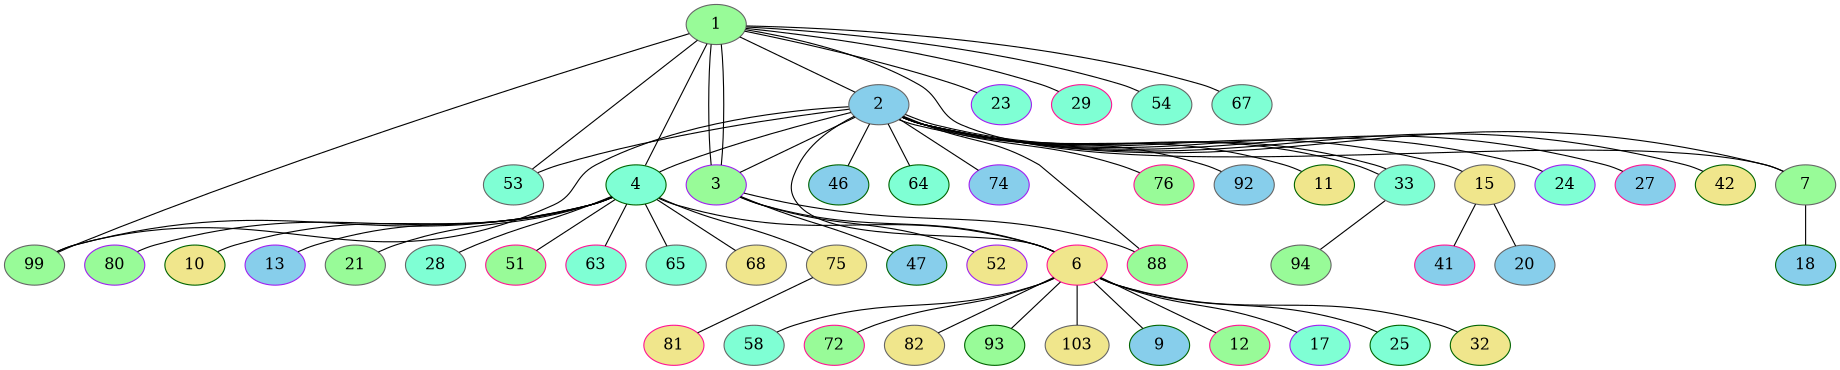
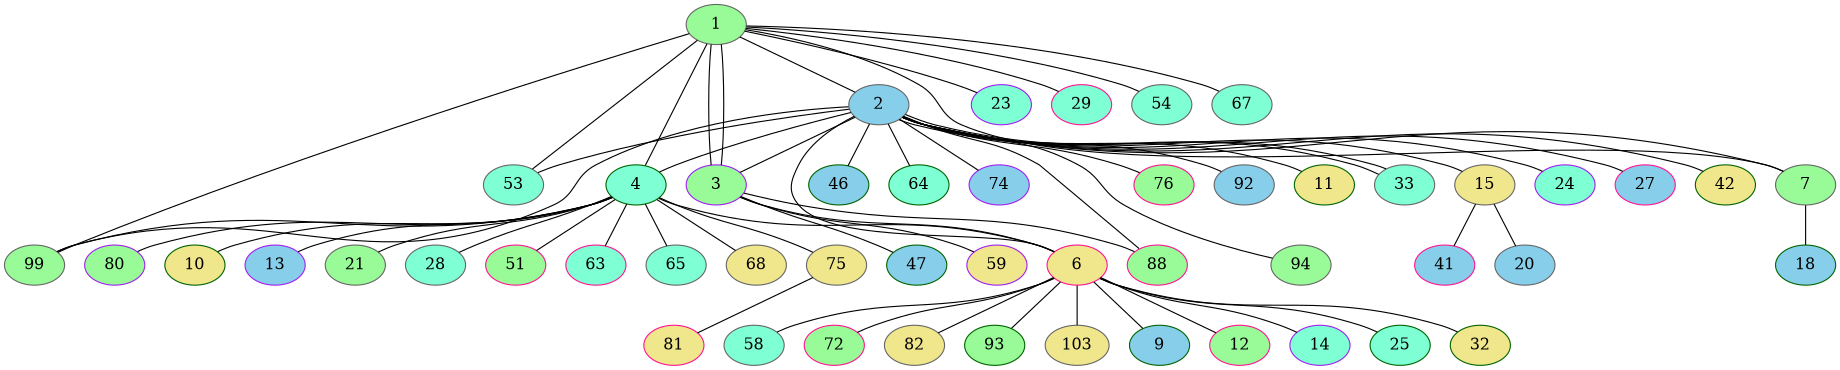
(1353, 225) -> (1093, 176)
(997, 265) -> (997, 265)
(1320, 345) -> (1320, 345)
